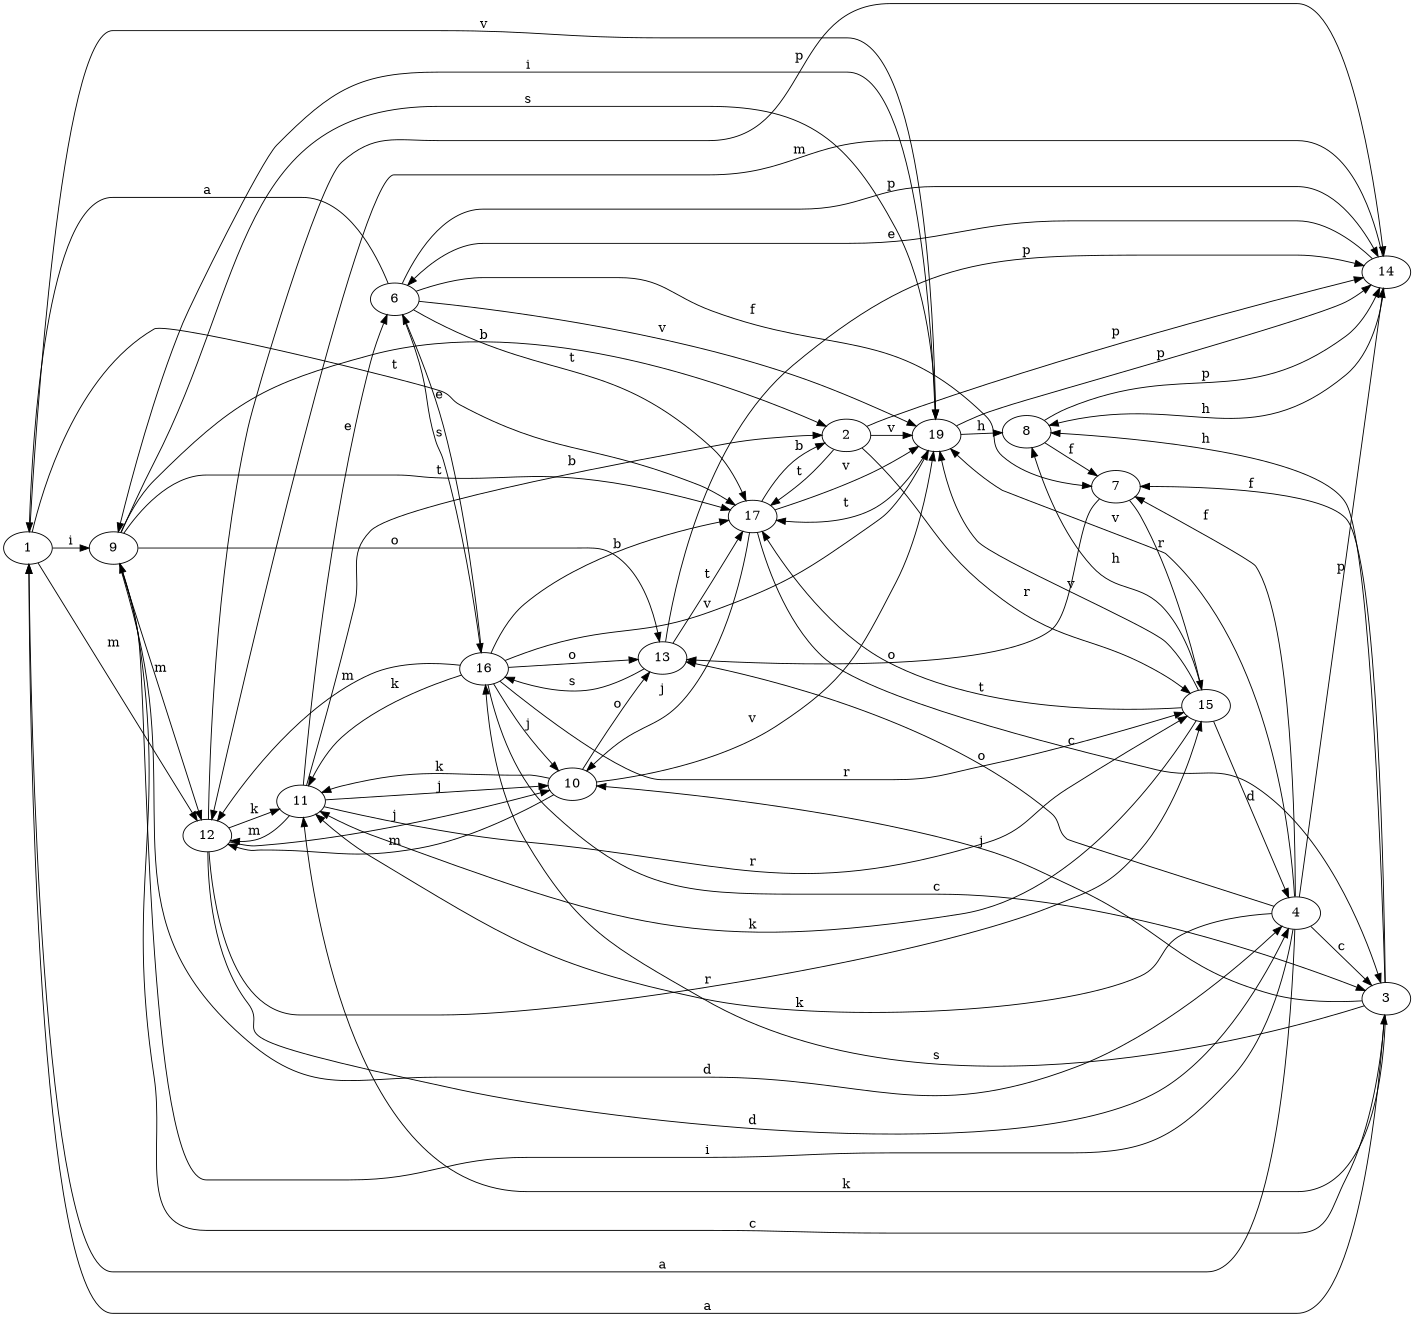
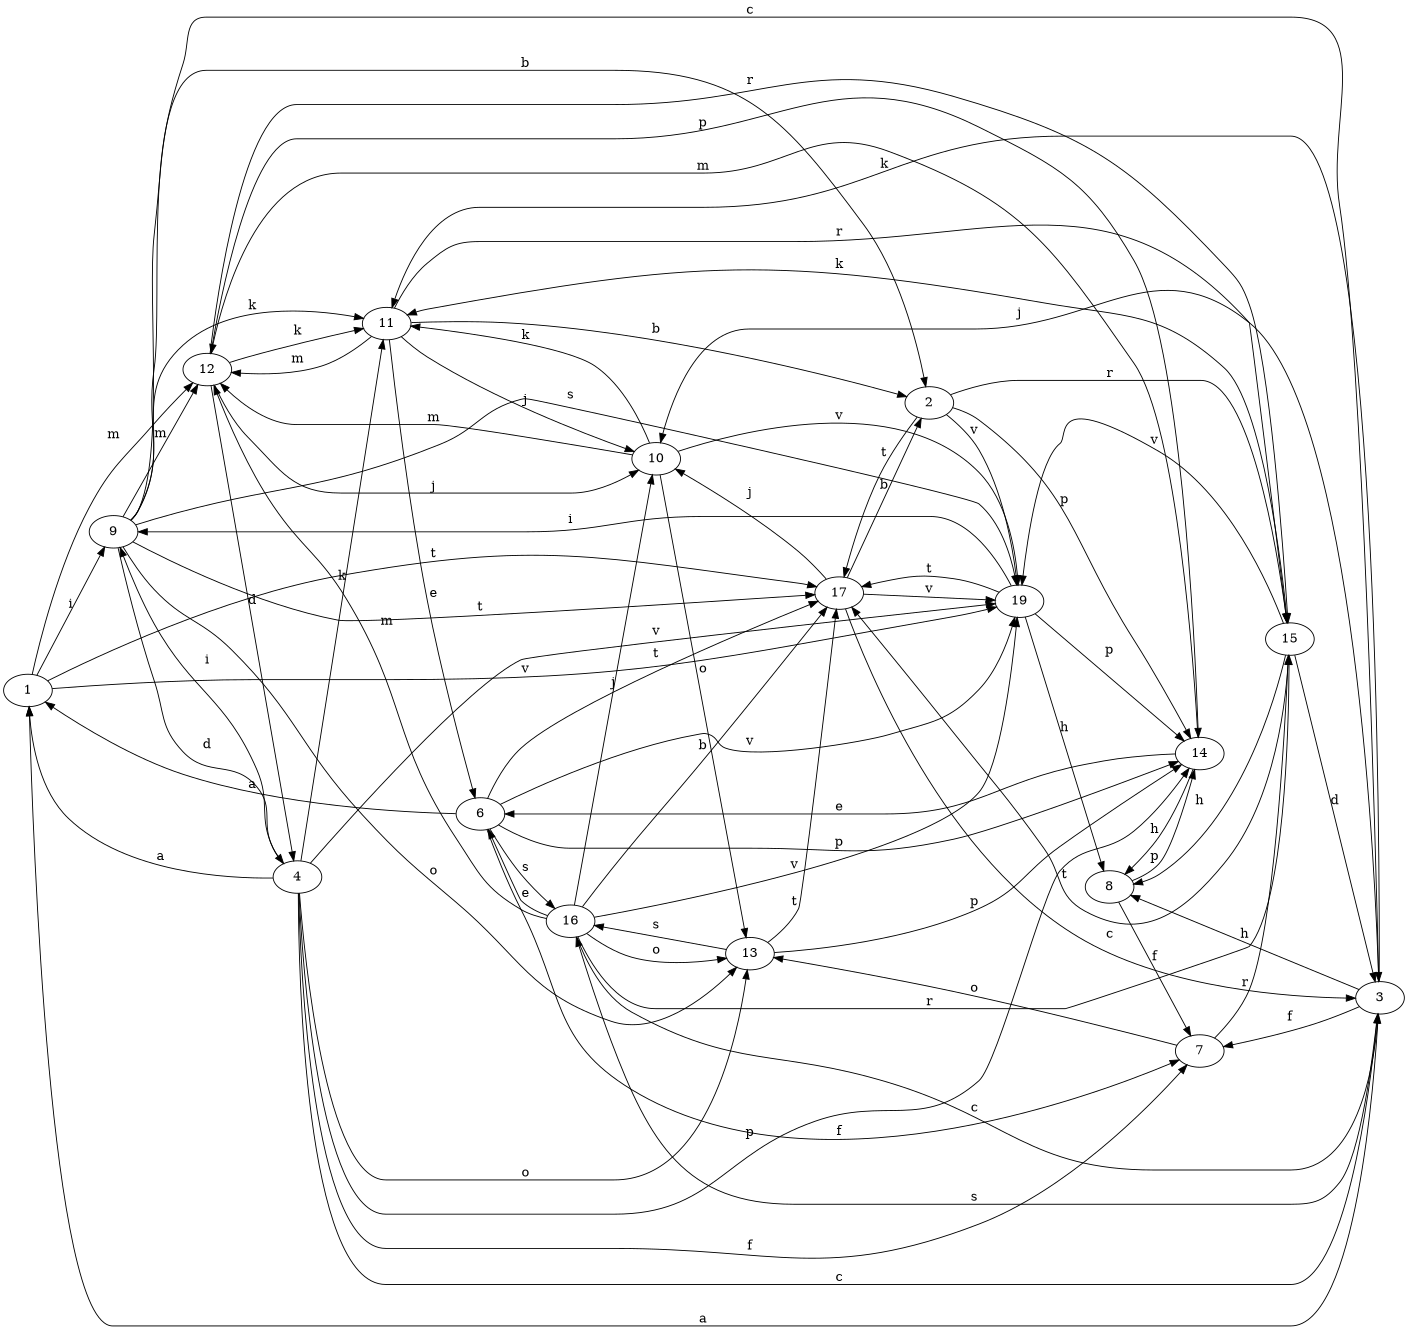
(377, 712) -> (180, 349)
(1249, 805) -> (1334, 814)
